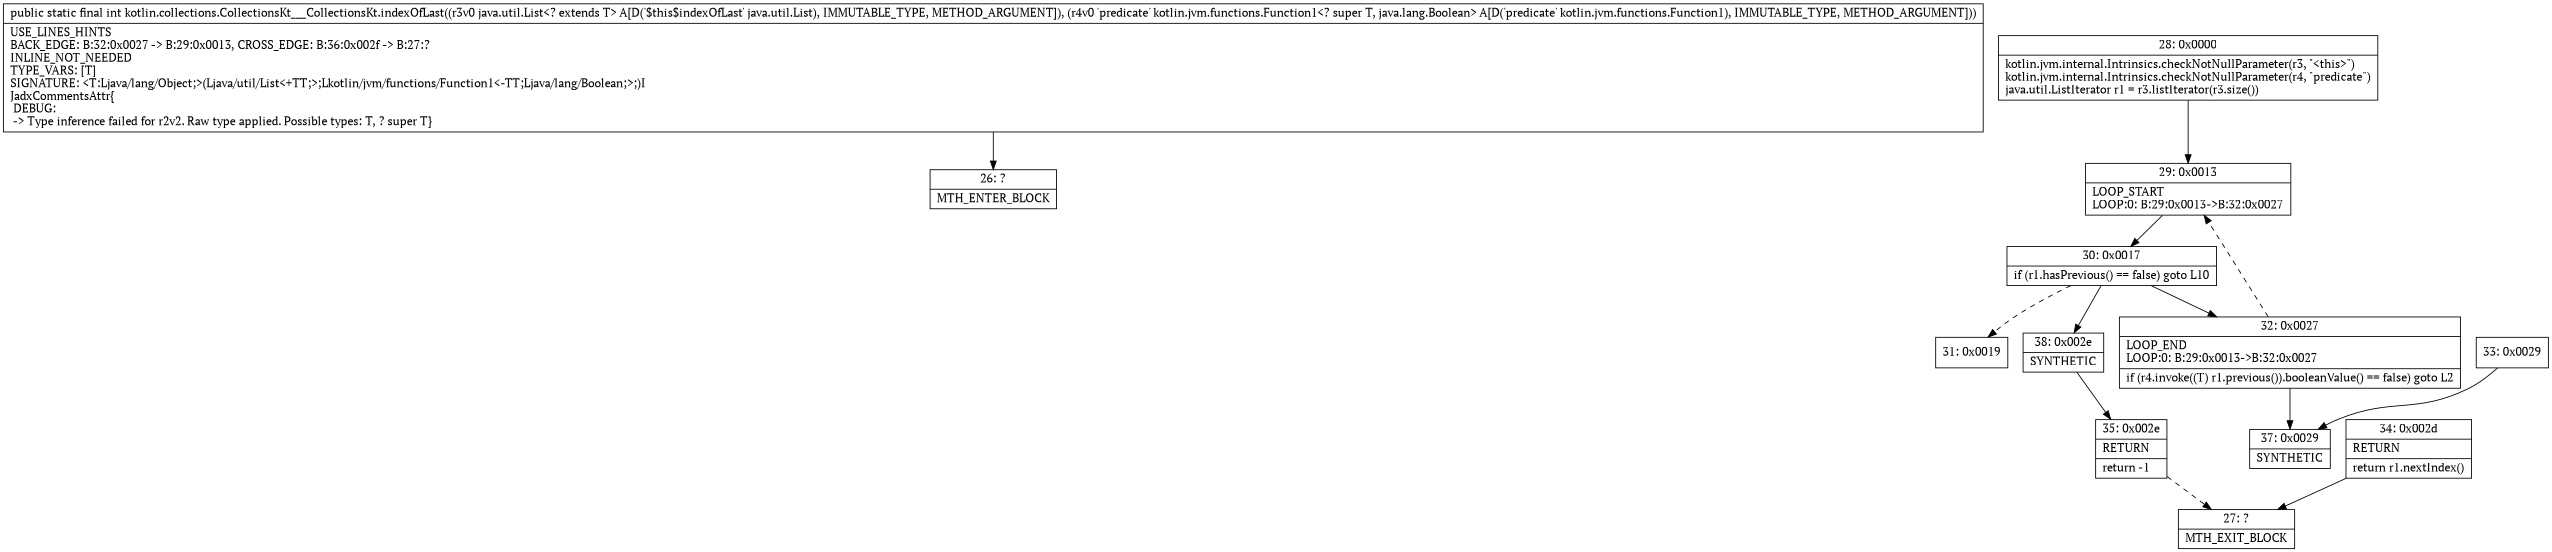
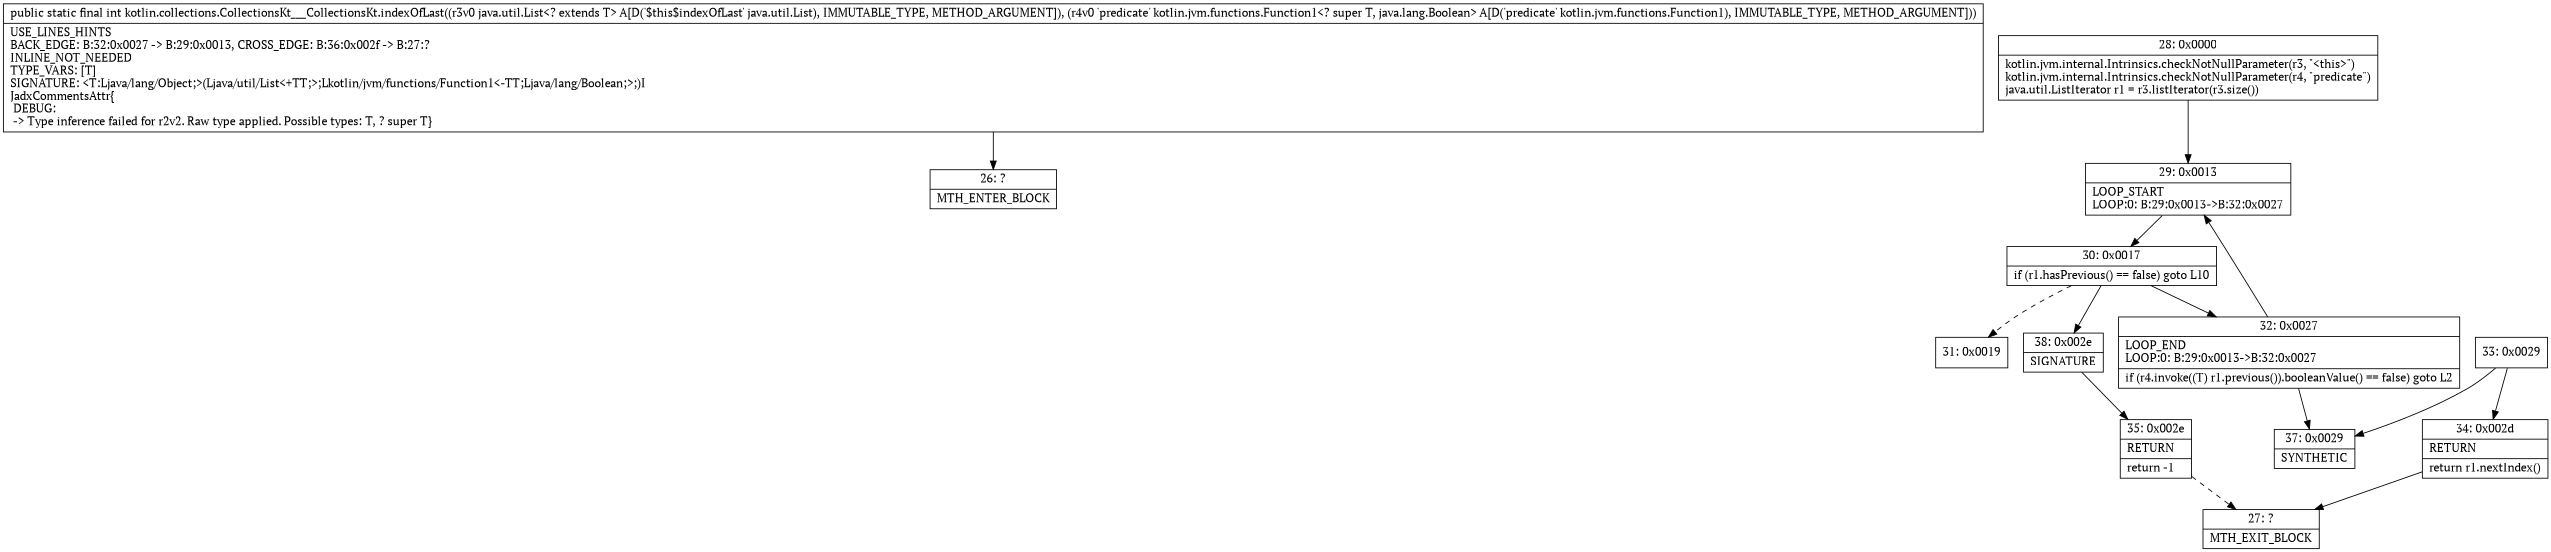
(2239, 270) -> (2238, 270)
(2063, 362) -> (2063, 362)
none -> (2501, 389)
